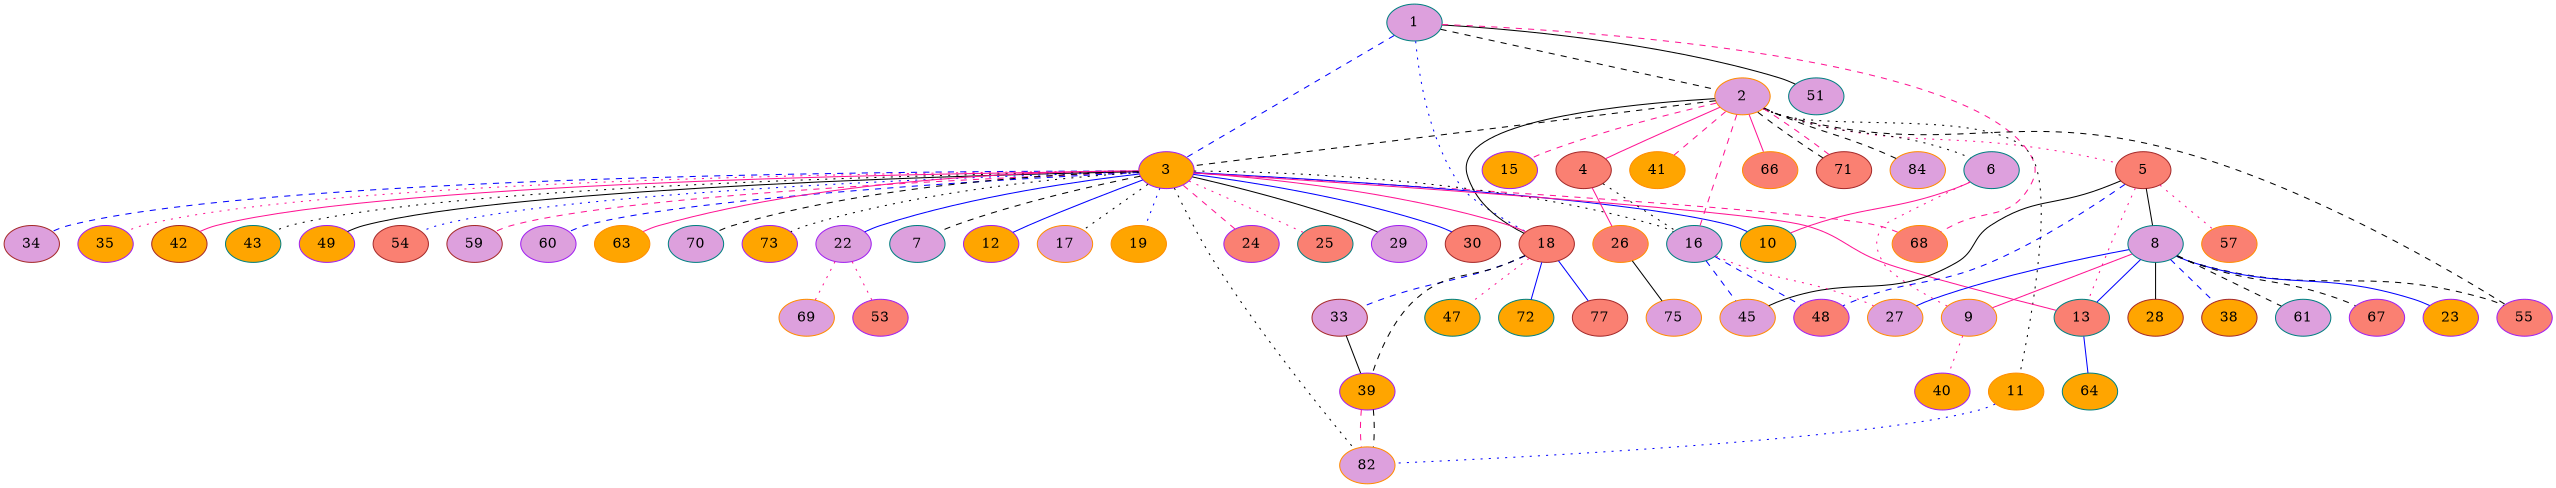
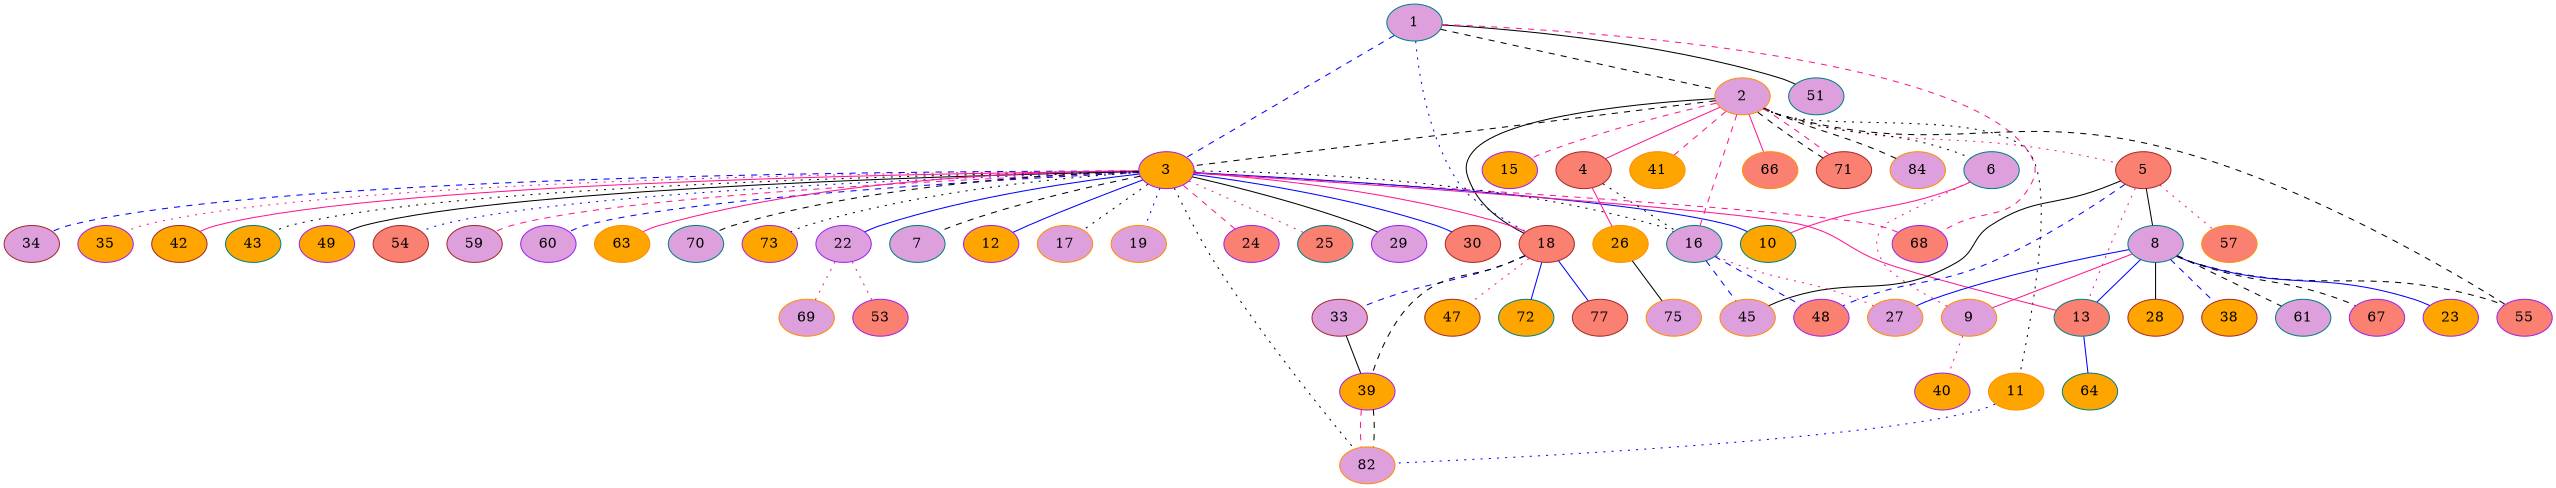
(1139, 244) -> (1139, 244)
(1621, 244) -> (1621, 244)
(1920, 244) -> (1920, 244)
(1452, 318) -> (1452, 318)
